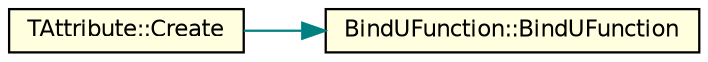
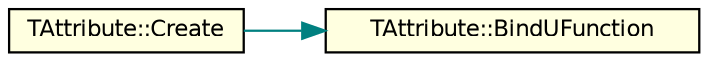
(512, 31) -> (512, 31)
